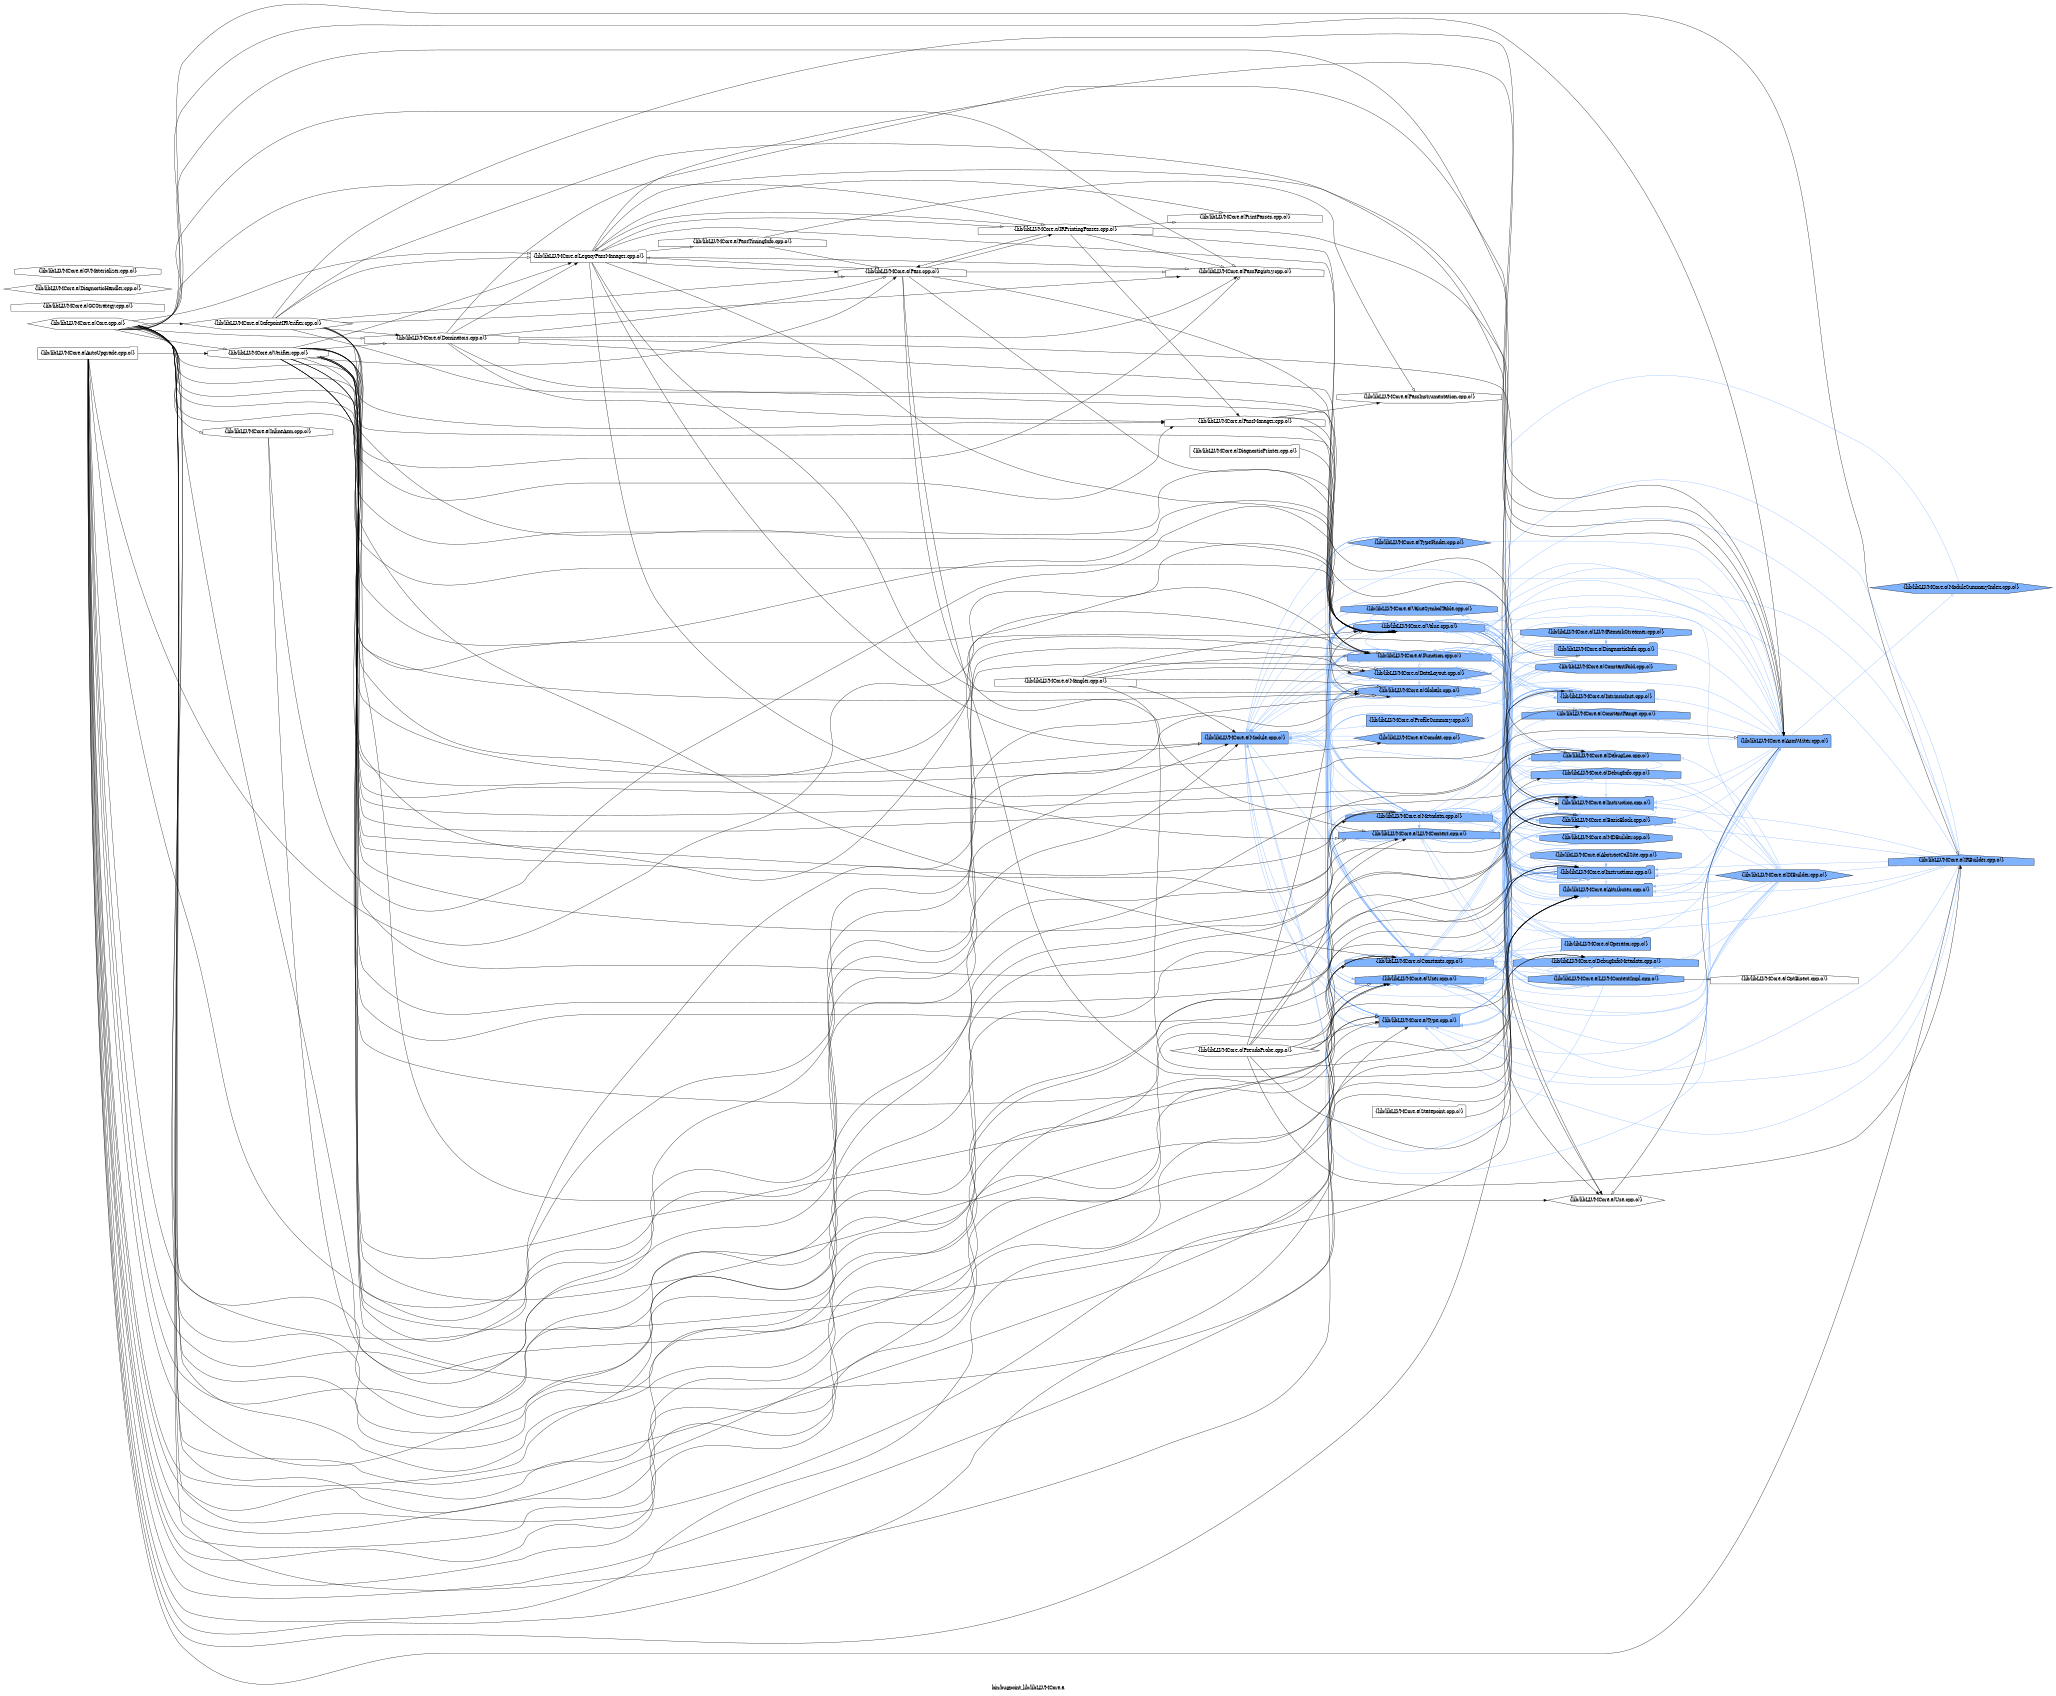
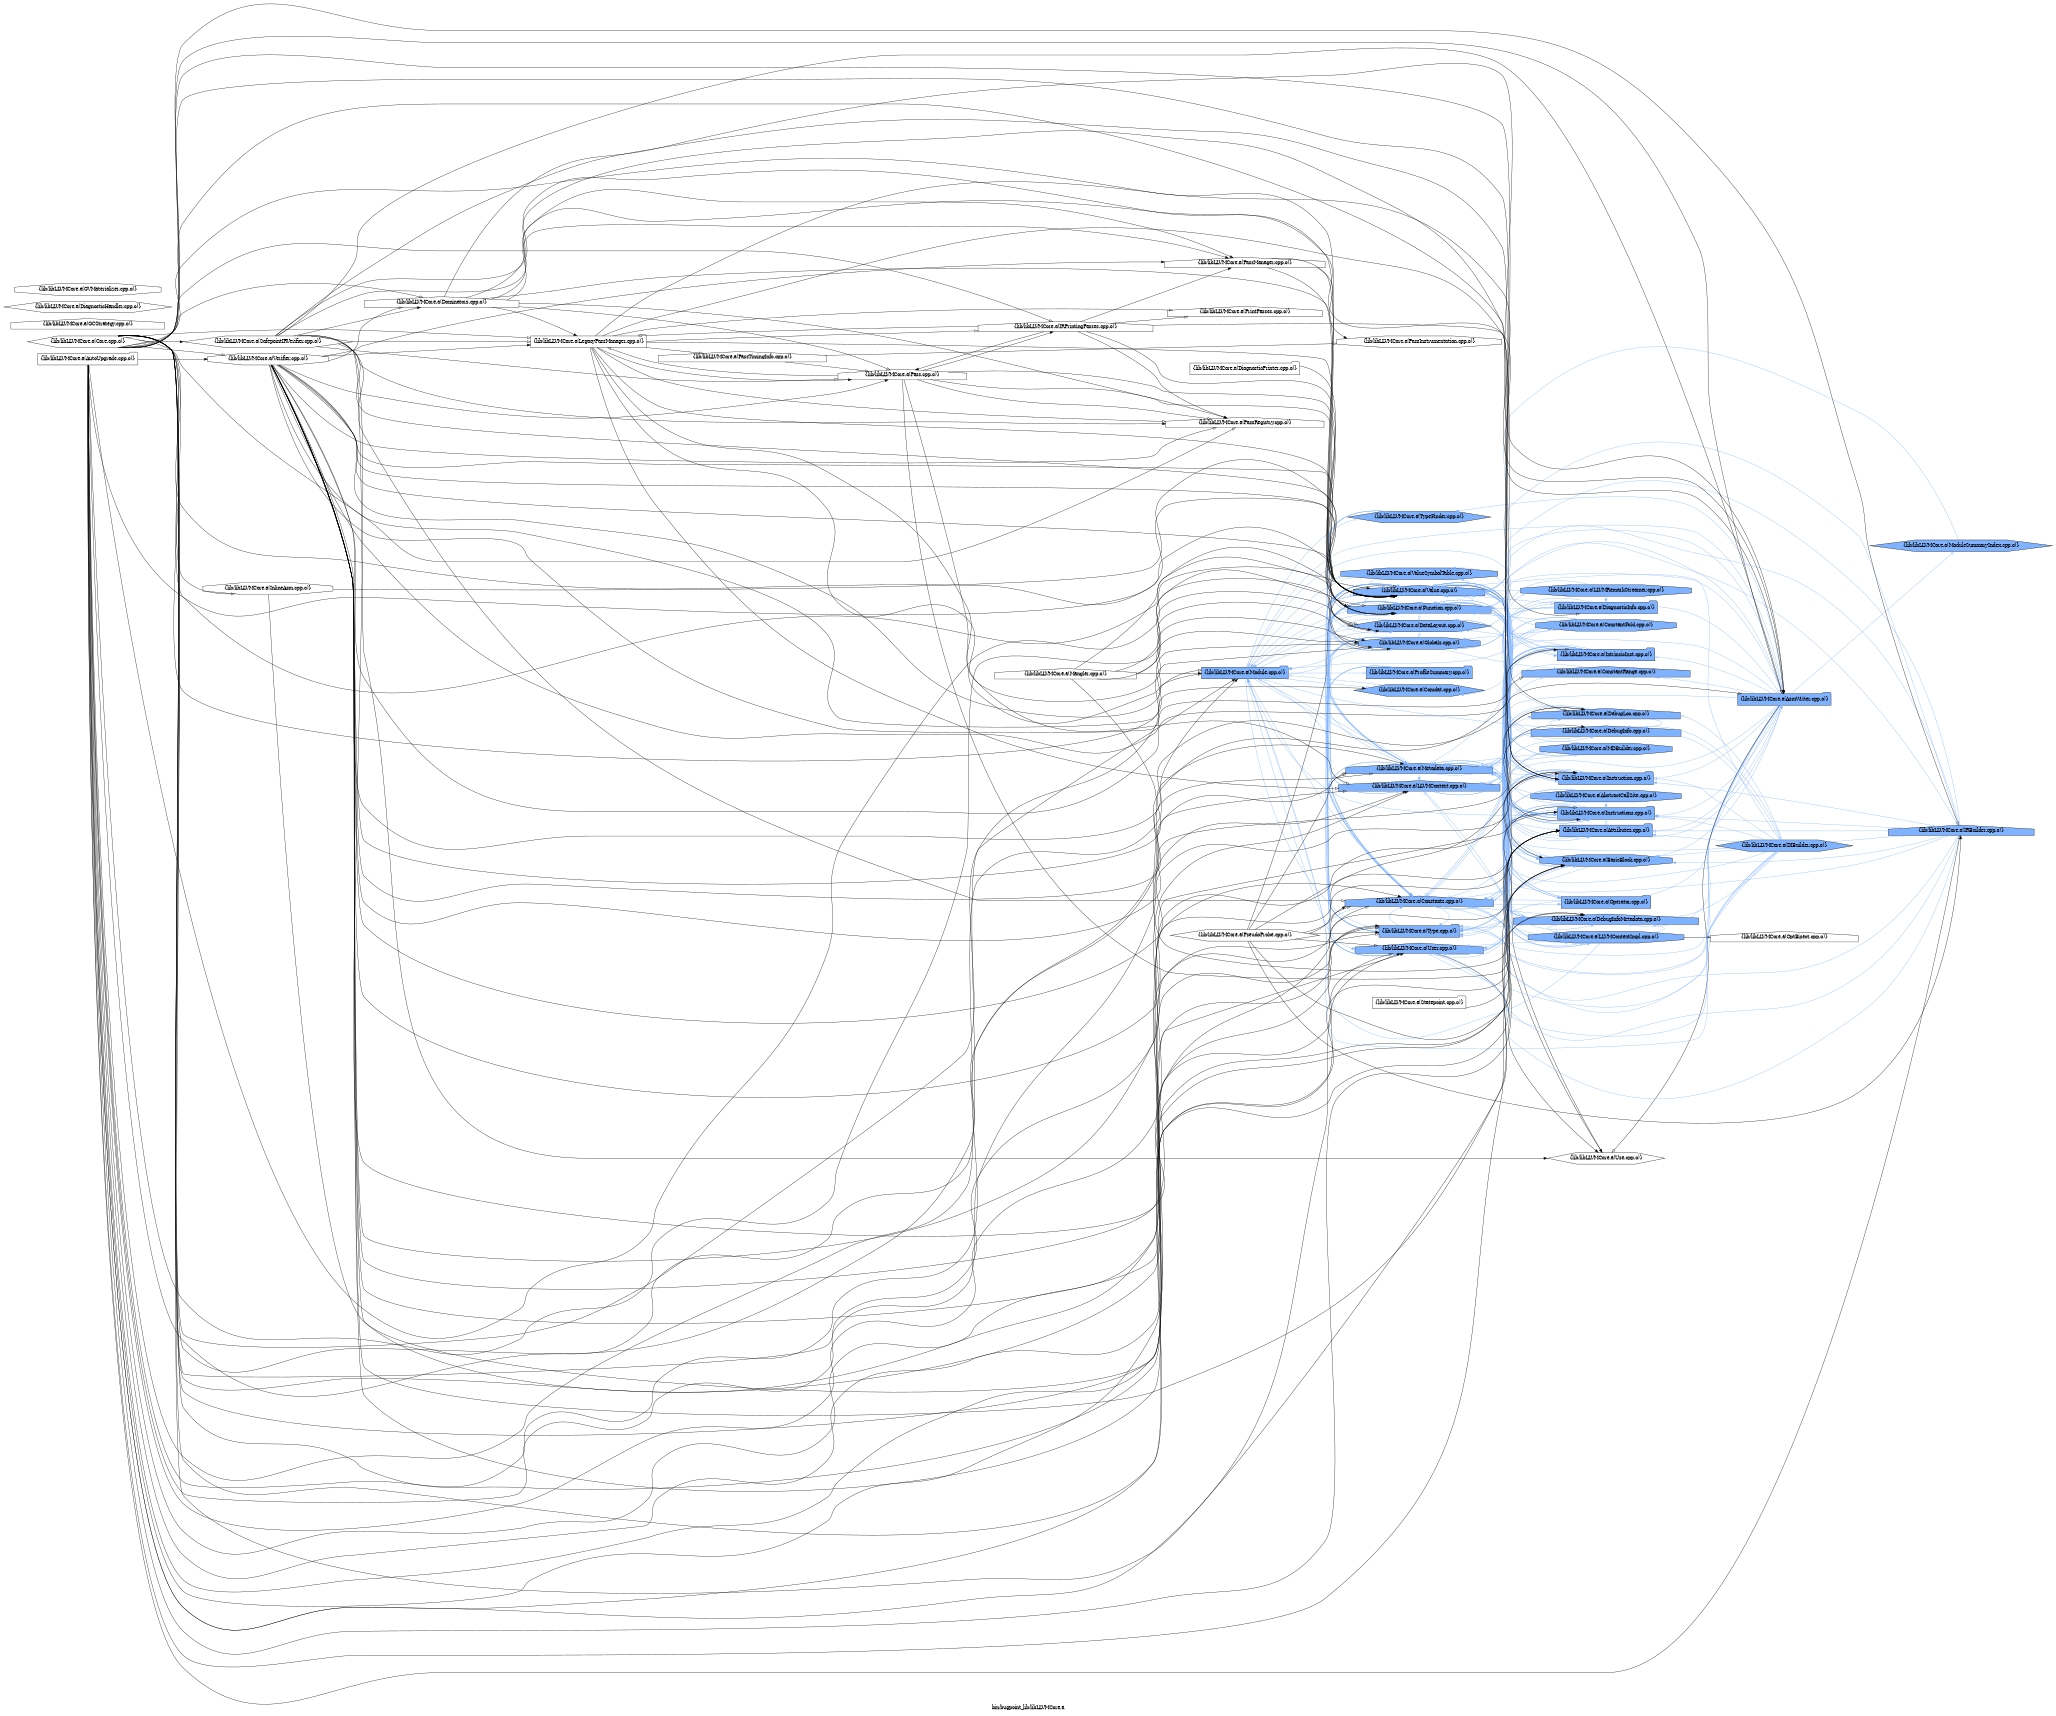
(1558, 810) -> none
